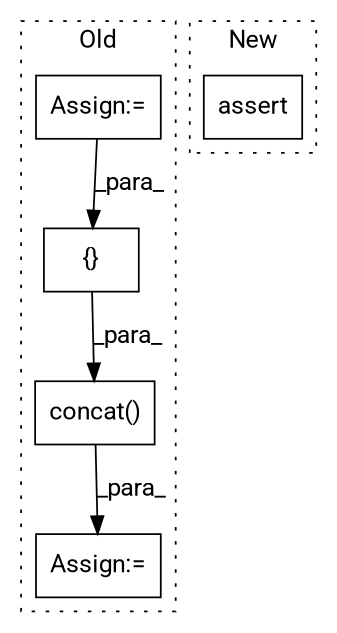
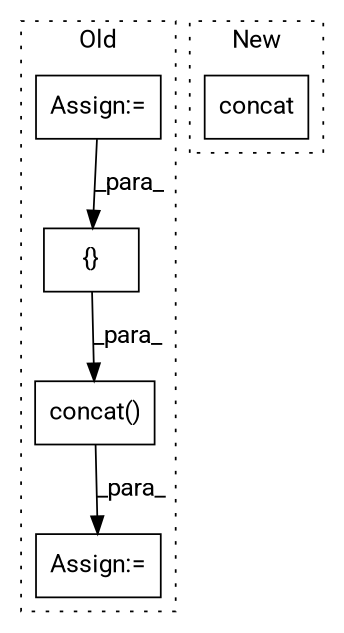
(253, 107) -> (257, 107)
